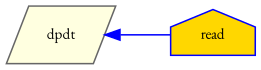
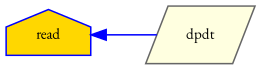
(146, 35) -> (132, 35)
